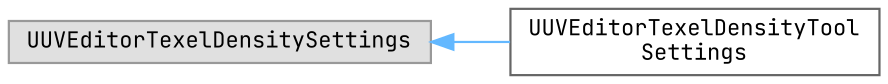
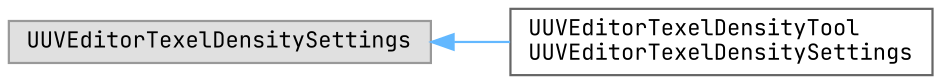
(695, 42) -> (721, 42)
